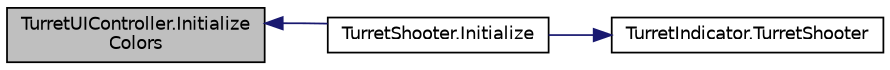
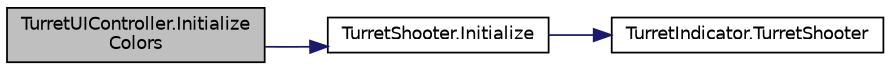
(305, 23) -> (287, 47)
